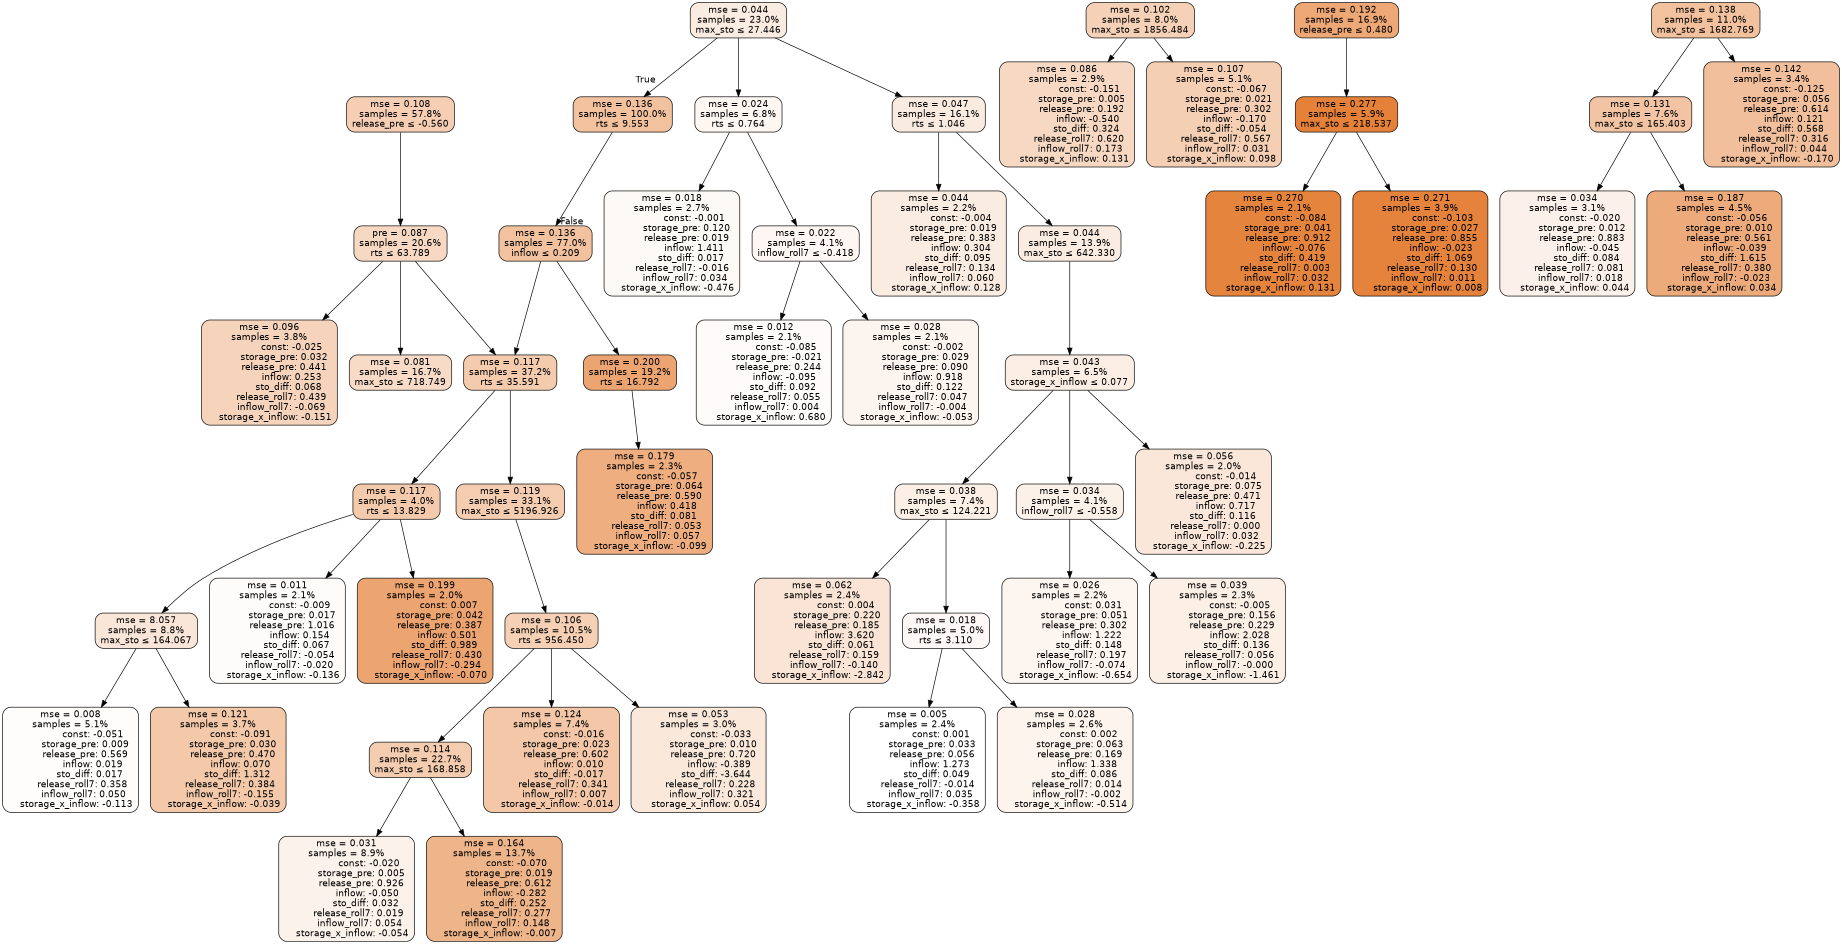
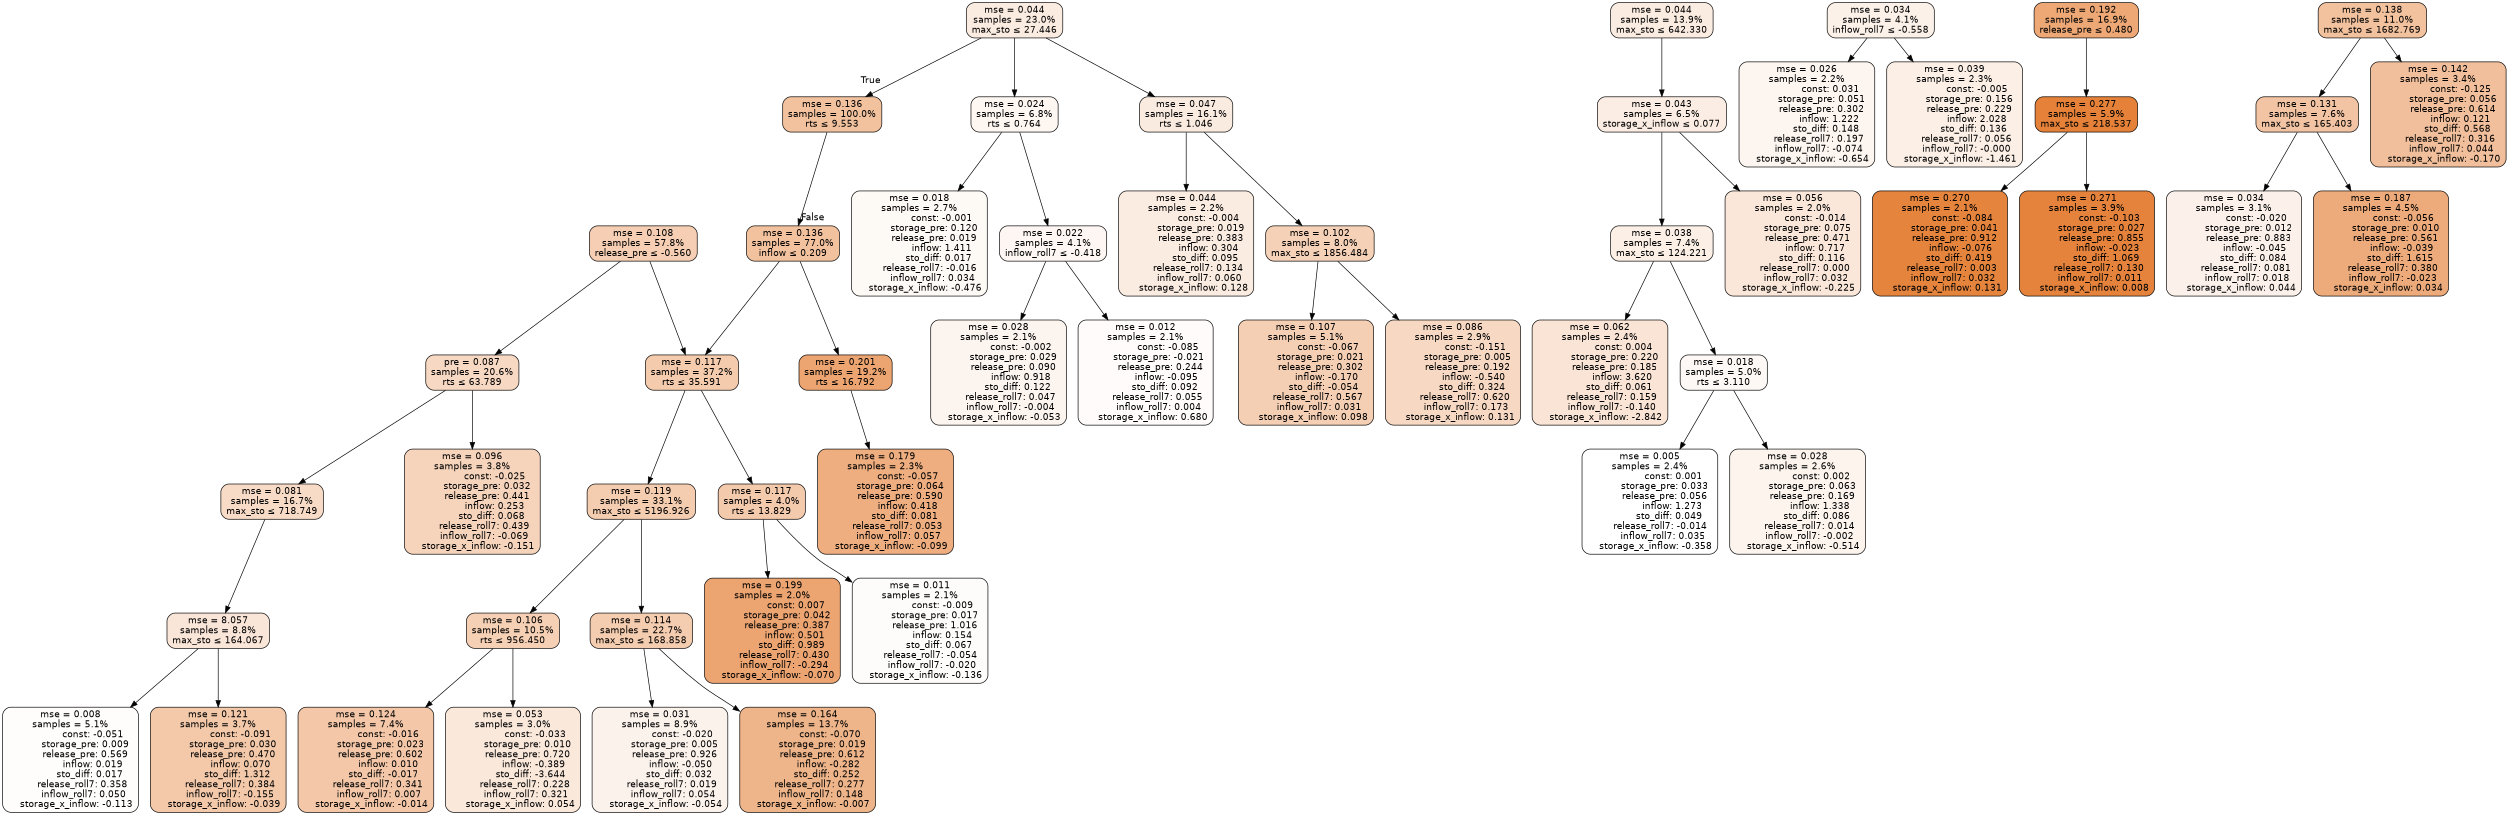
(1002, 177) -> (1251, 177)
(453, 306) -> (666, 305)
(630, 373) -> (846, 373)
(1070, 434) -> none
(255, 551) -> (246, 563)
(489, 693) -> (641, 563)
